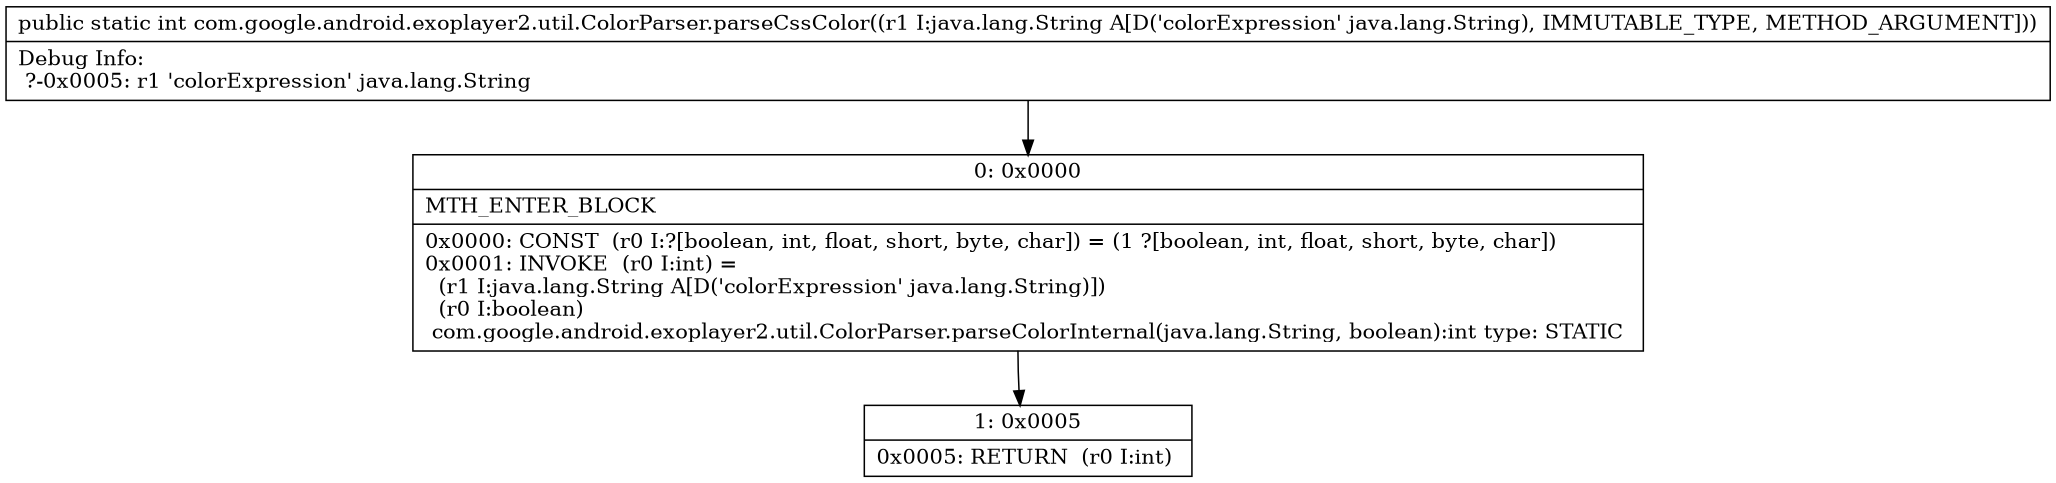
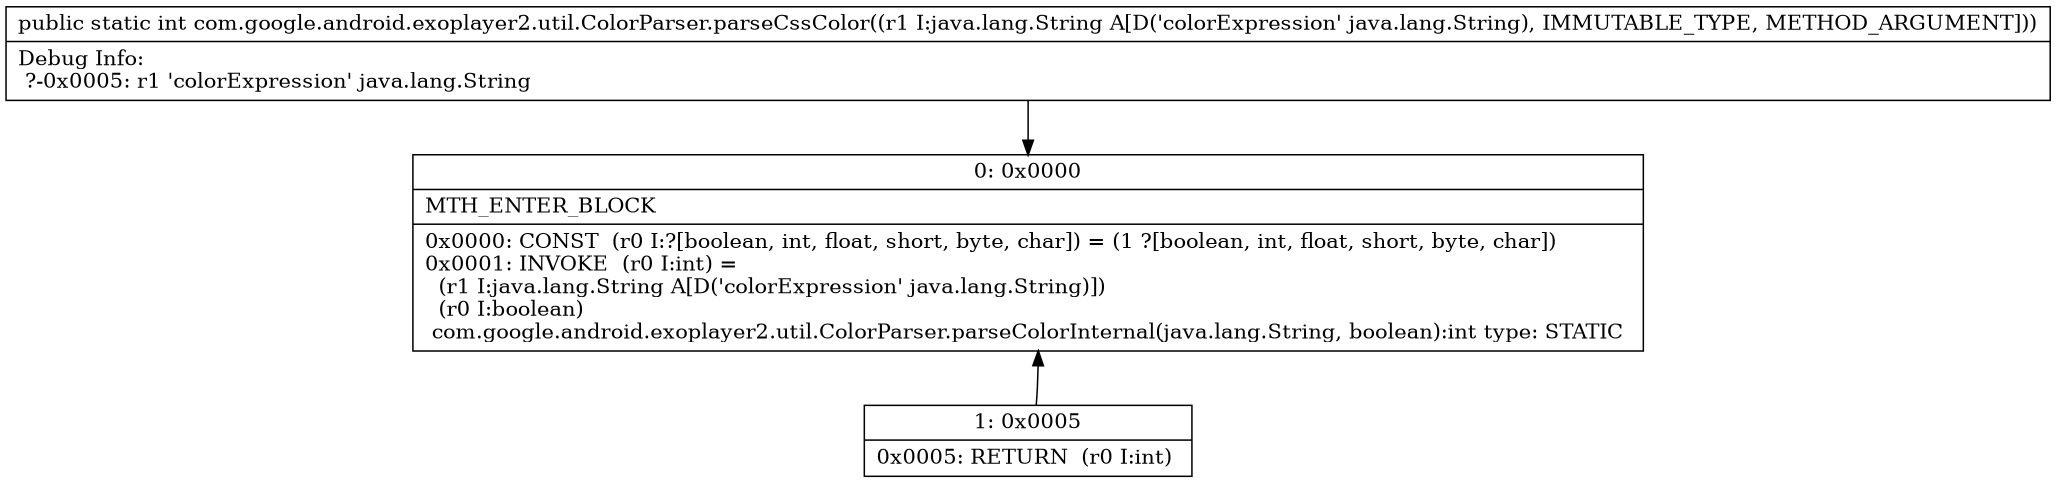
(1018, 371) -> (1037, 386)
